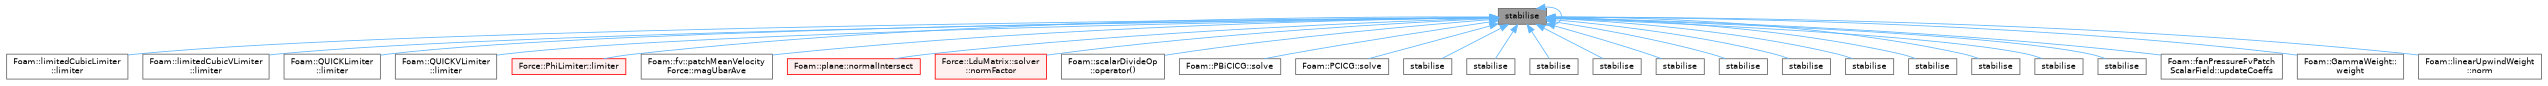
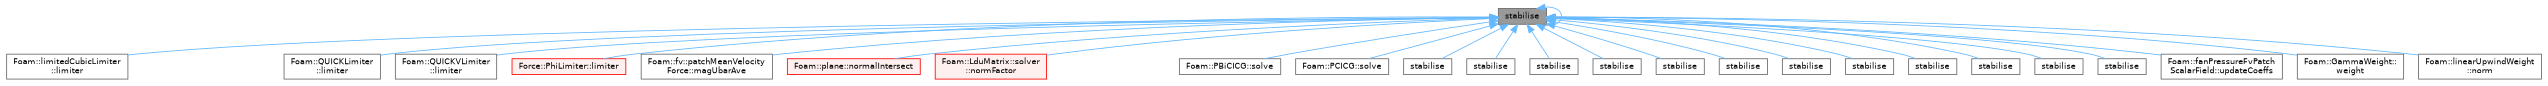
(206, 67) -> none
(991, 67) -> (991, 67)
(1113, 67) -> none
